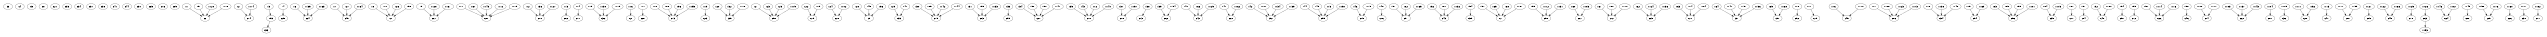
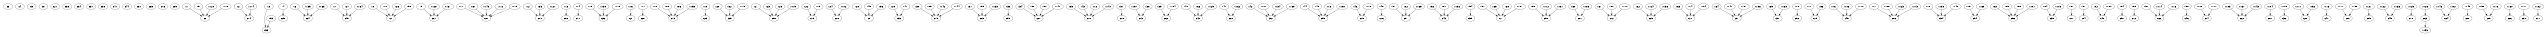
none -> (1821, 7)
none -> (1847, 7)
(270, 12) -> (265, 17)
(1129, 12) -> (1137, 12)
